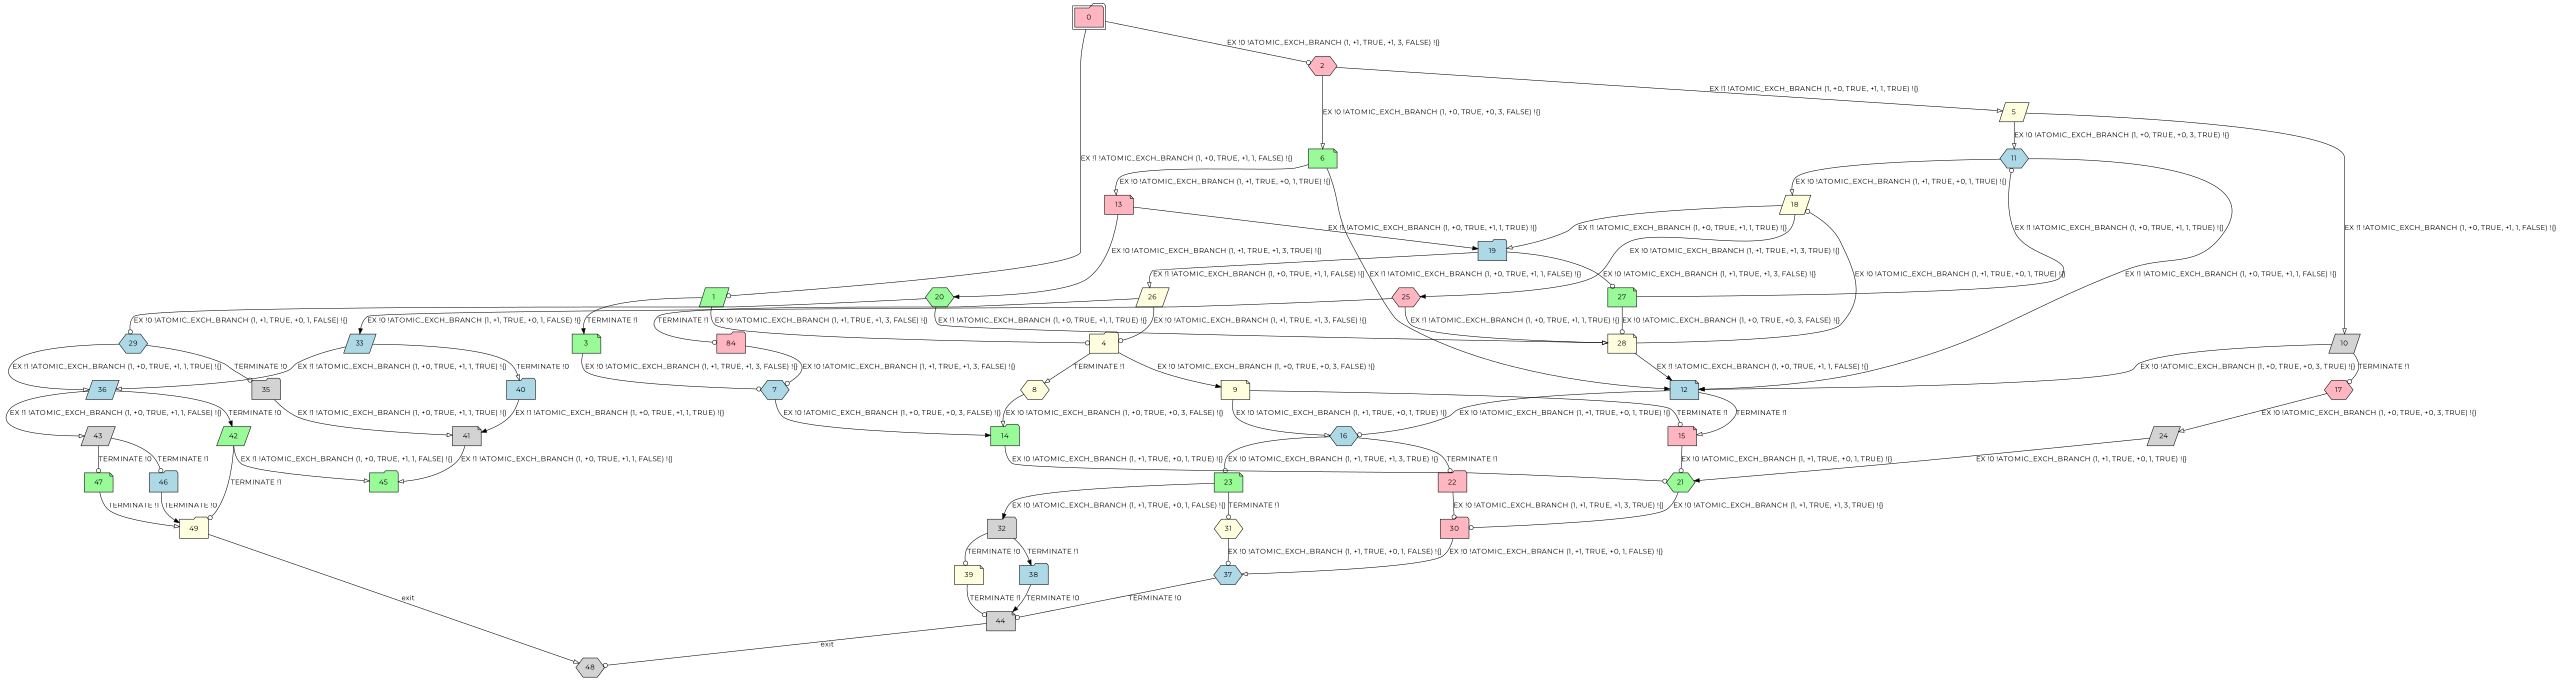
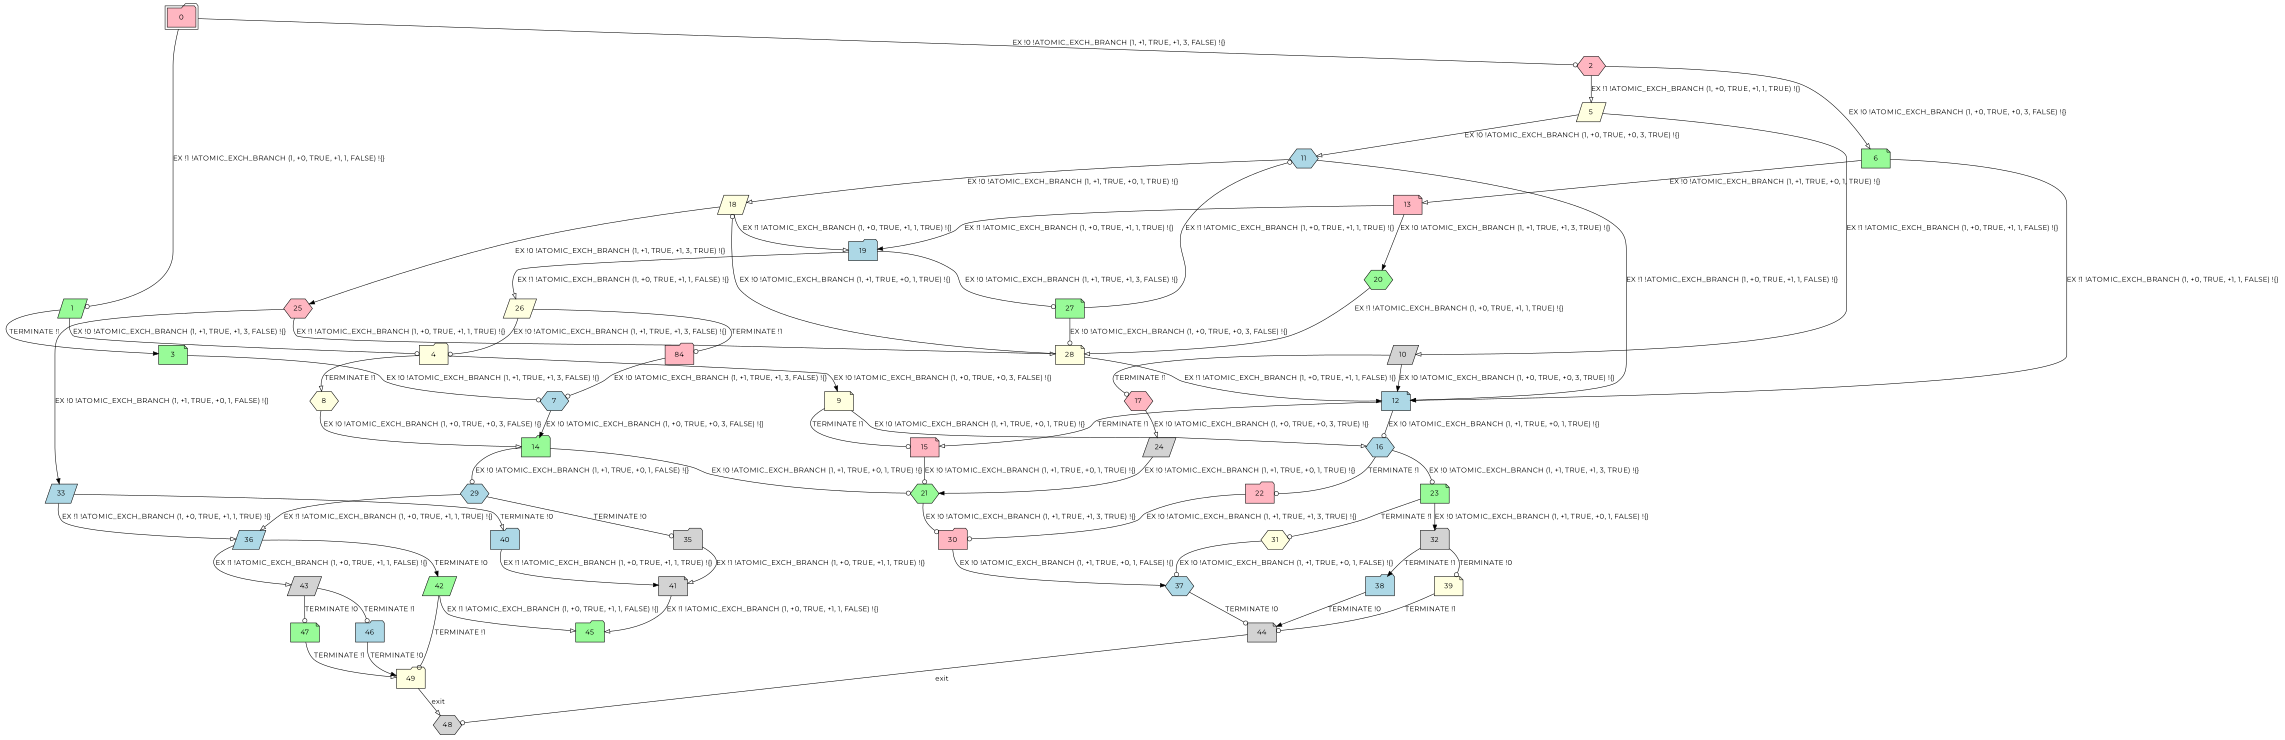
(523, 307) -> (490, 455)
(1356, 569) -> (1050, 581)
